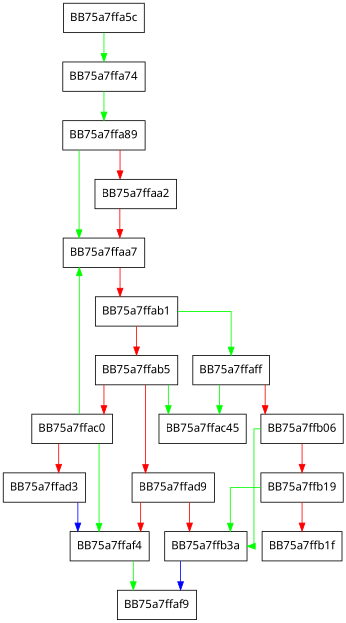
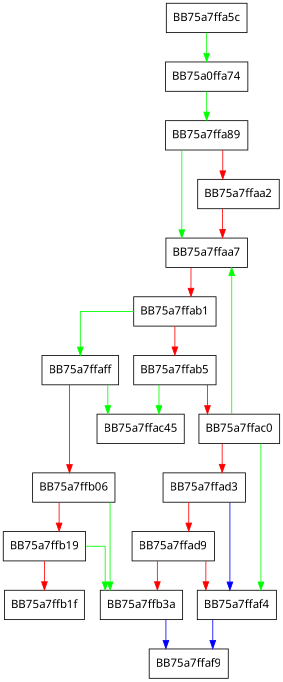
(104, 77) -> (207, 77)
(146, 425) -> (189, 513)
(133, 571) -> (213, 630)
